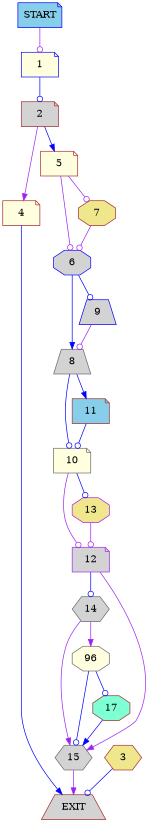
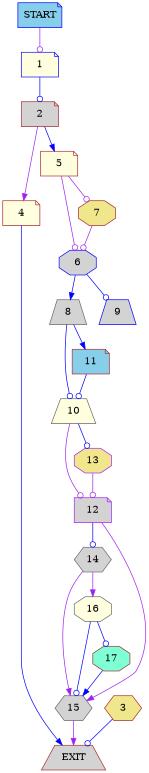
(86, 334) -> none
(72, 461) -> (74, 411)
(91, 659) -> (93, 609)
